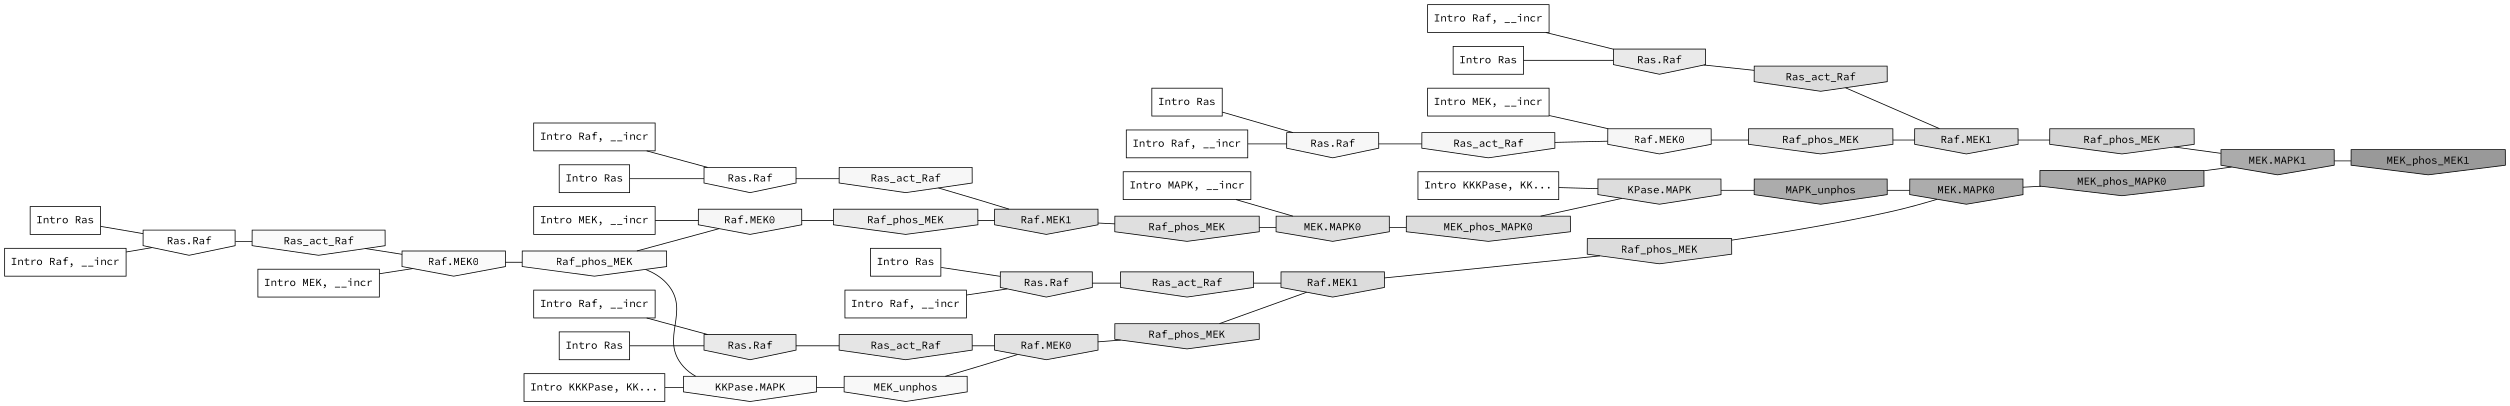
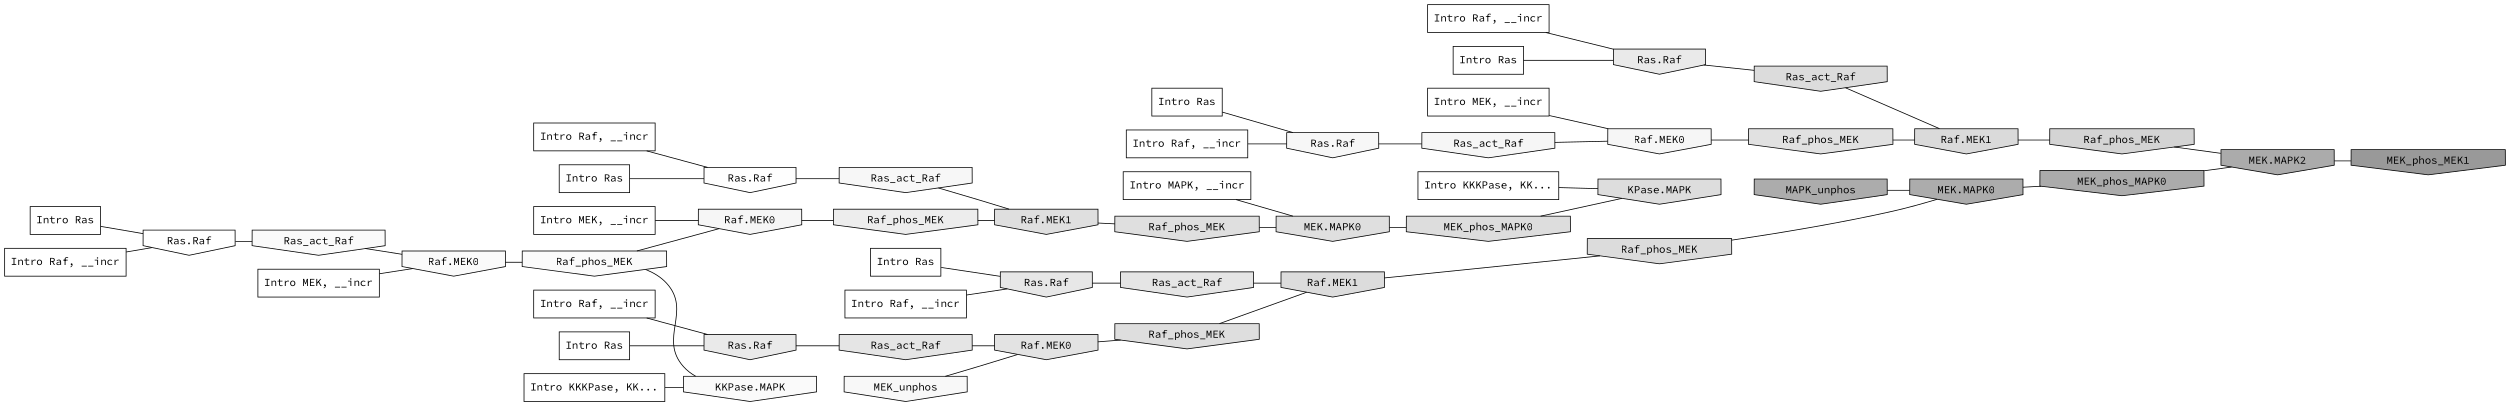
(2278, 161) -> (2278, 161)
(1738, 190) -> none
(830, 388) -> none
